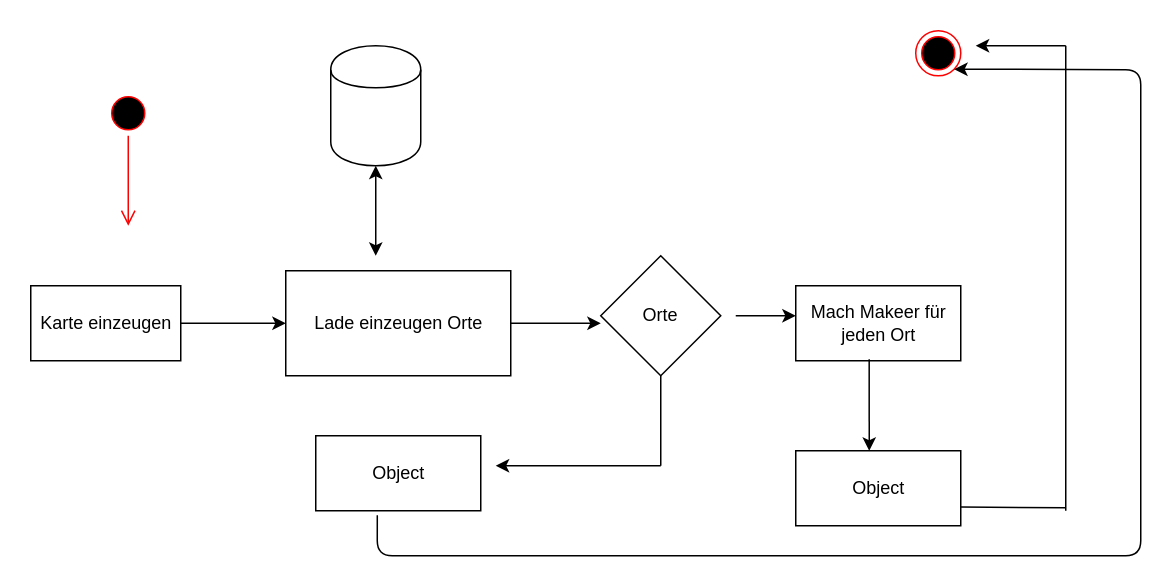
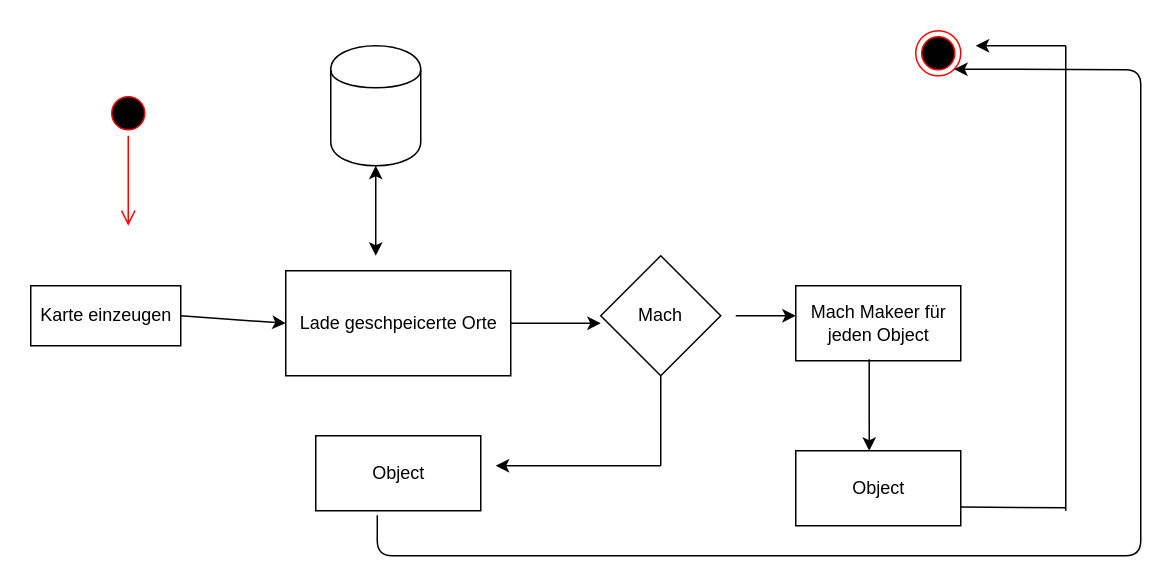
(661, 316) -> (661, 316)
(106, 323) -> (106, 316)
(399, 323) -> (399, 323)
(879, 323) -> (879, 323)
